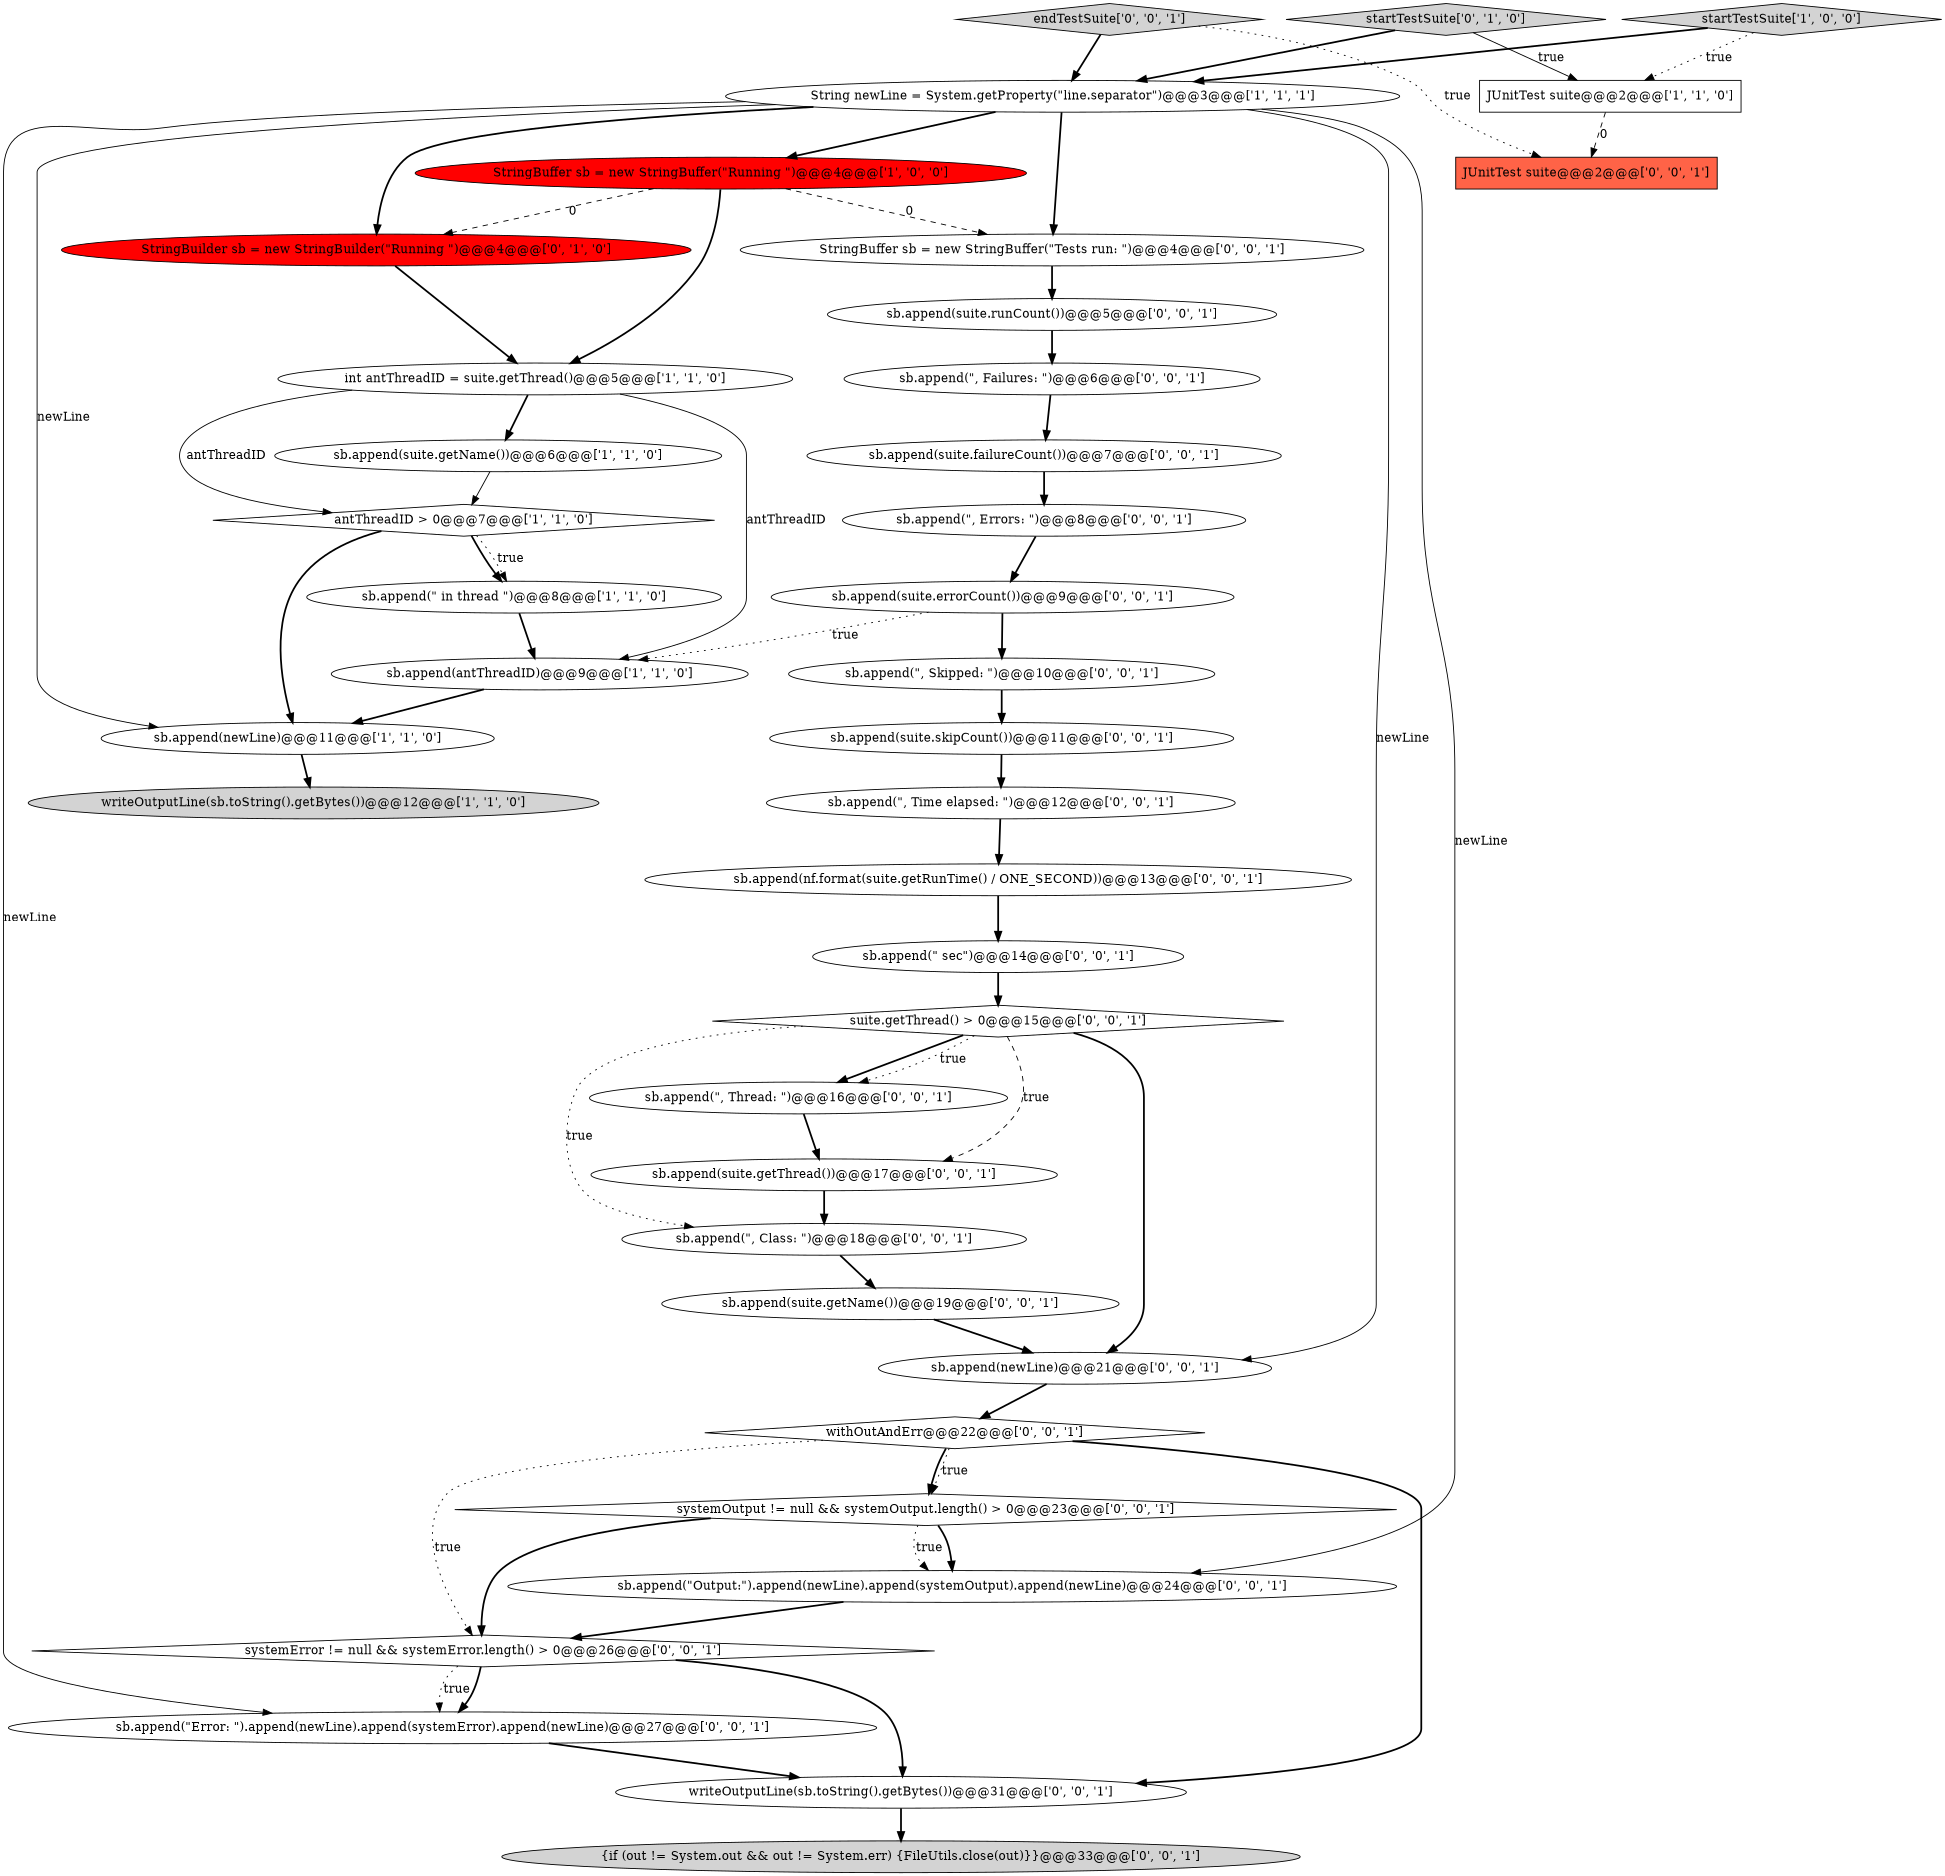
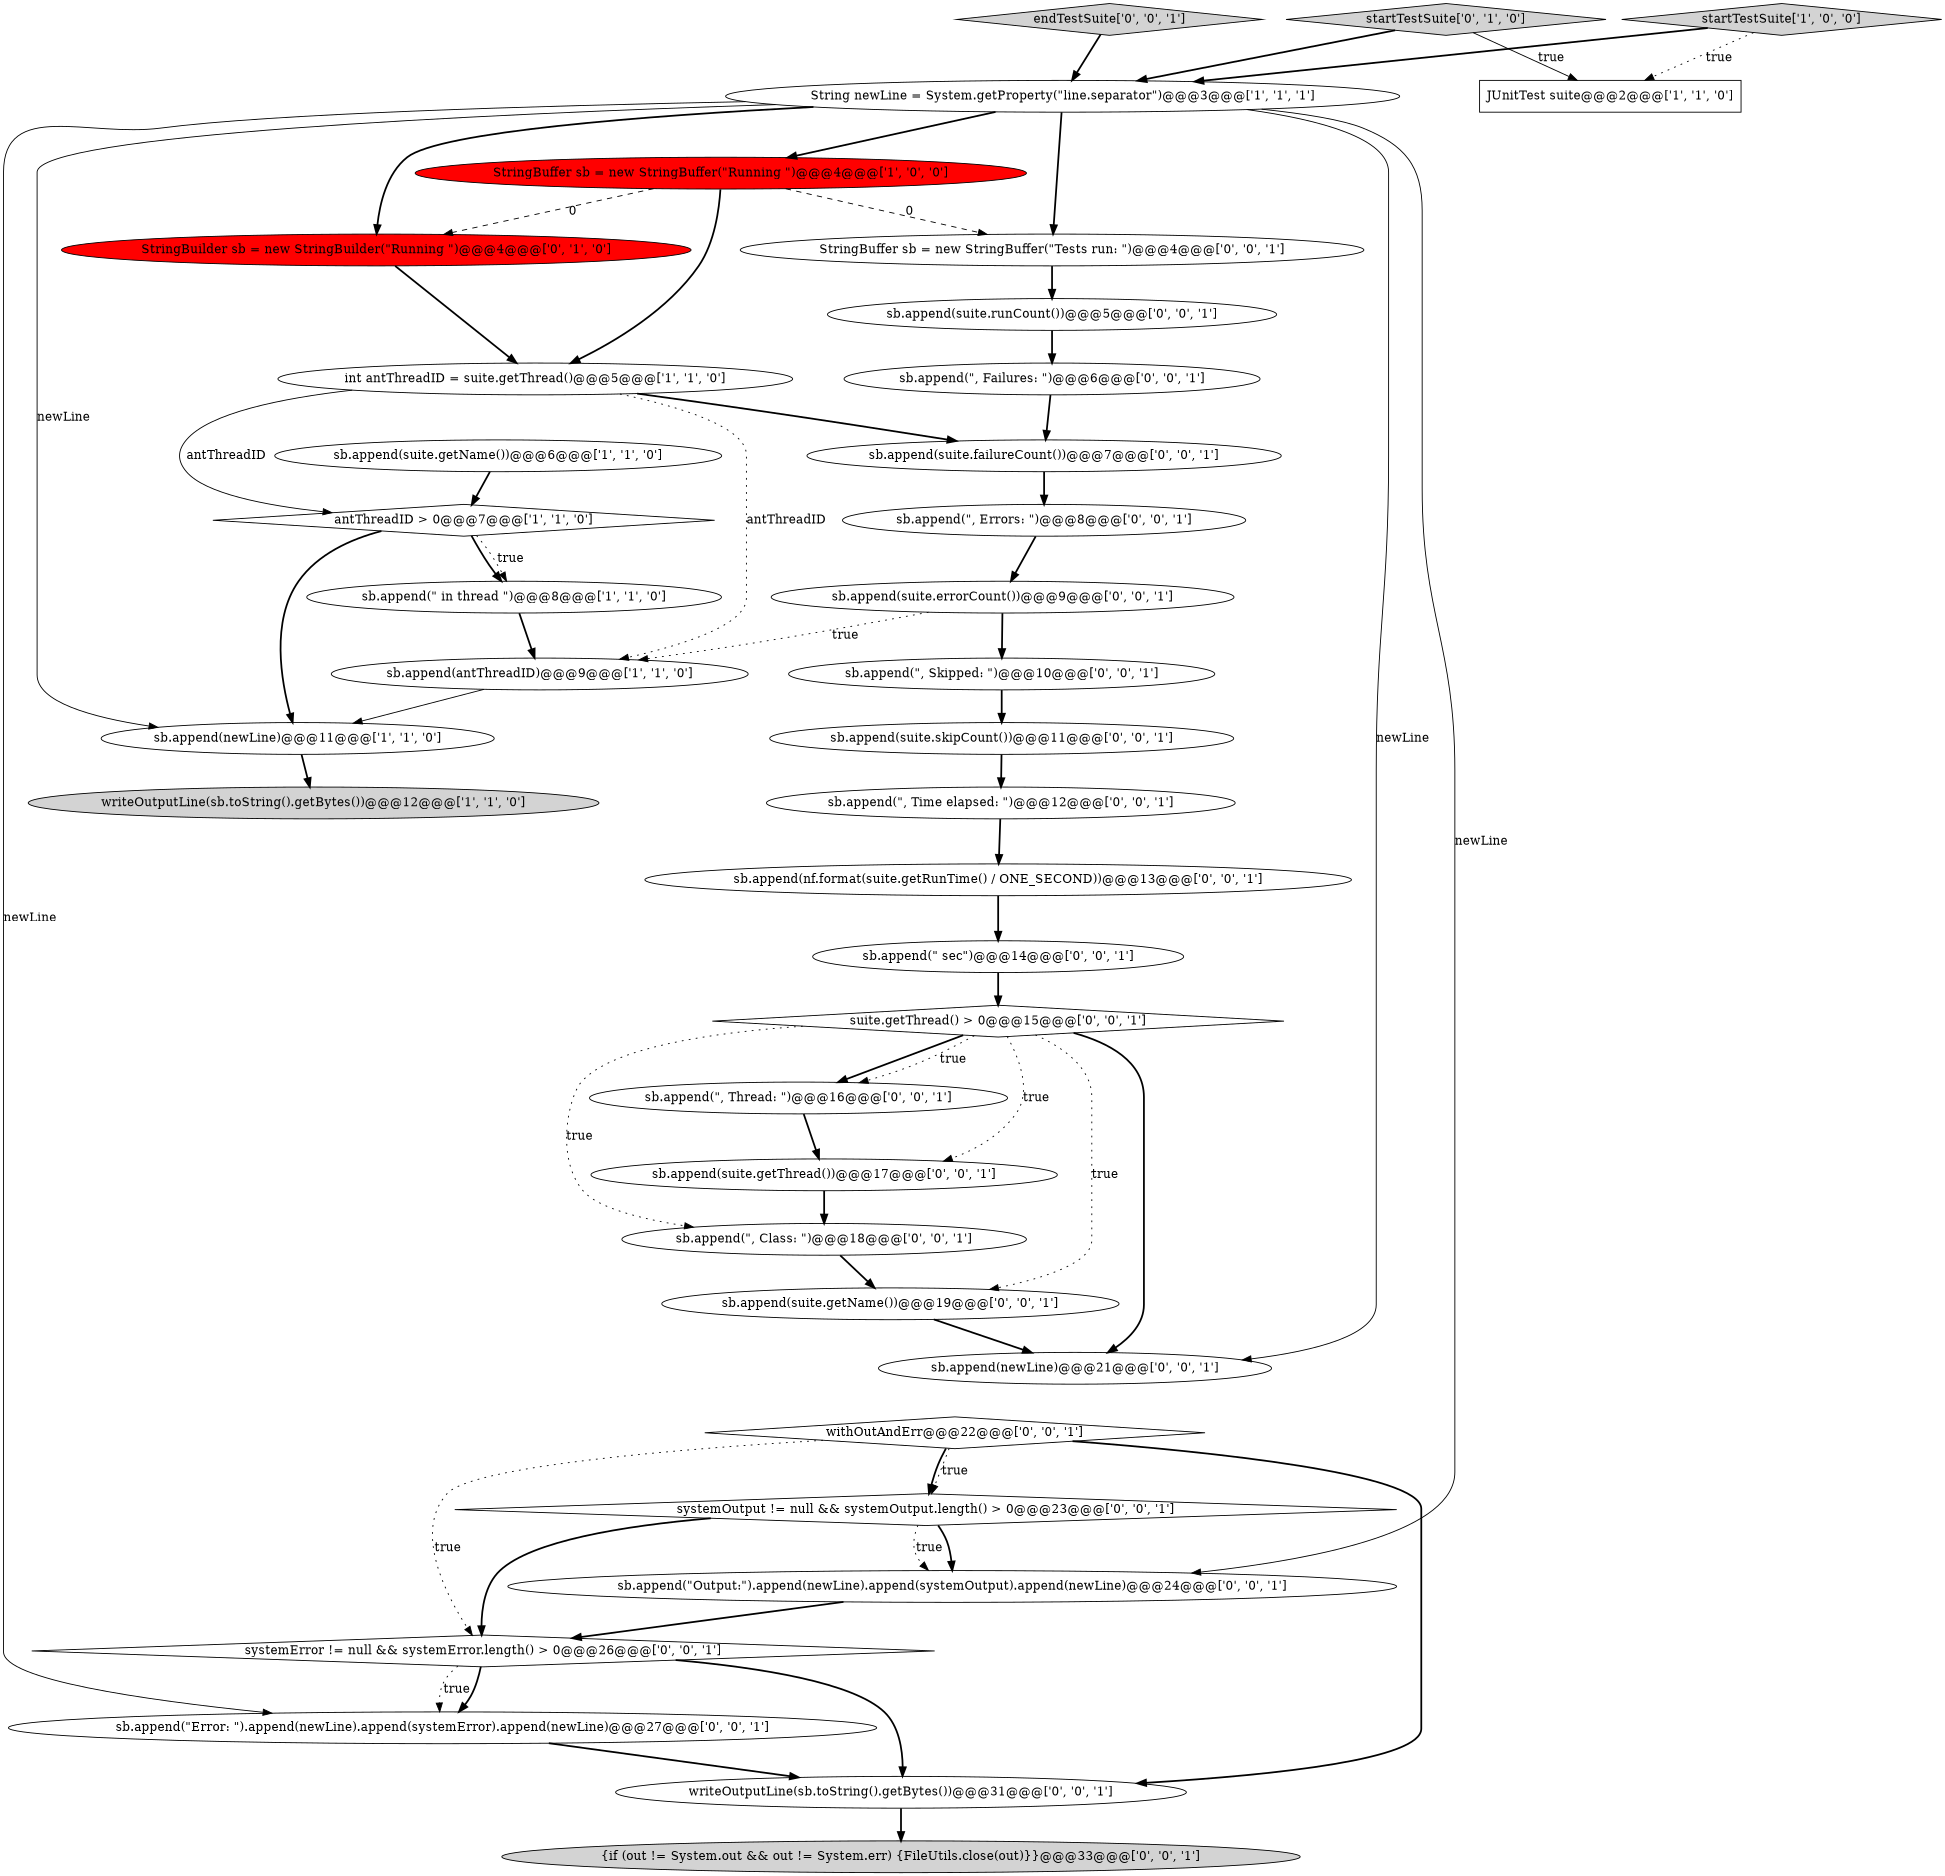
(1586, 173) -> none
(519, 413) -> (793, 416)
(483, 484) -> (483, 484)
(746, 522) -> (746, 522)
(423, 705) -> (423, 705)
(1017, 1113) -> (1017, 1113)
none -> (1092, 1179)
(1018, 1399) -> none
